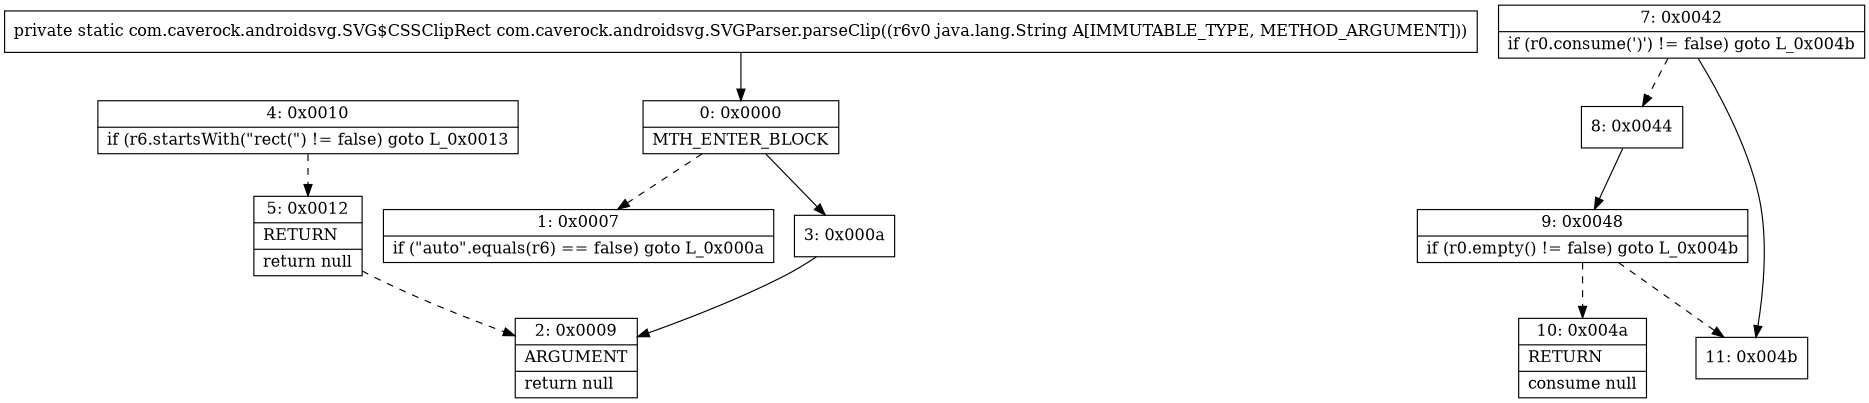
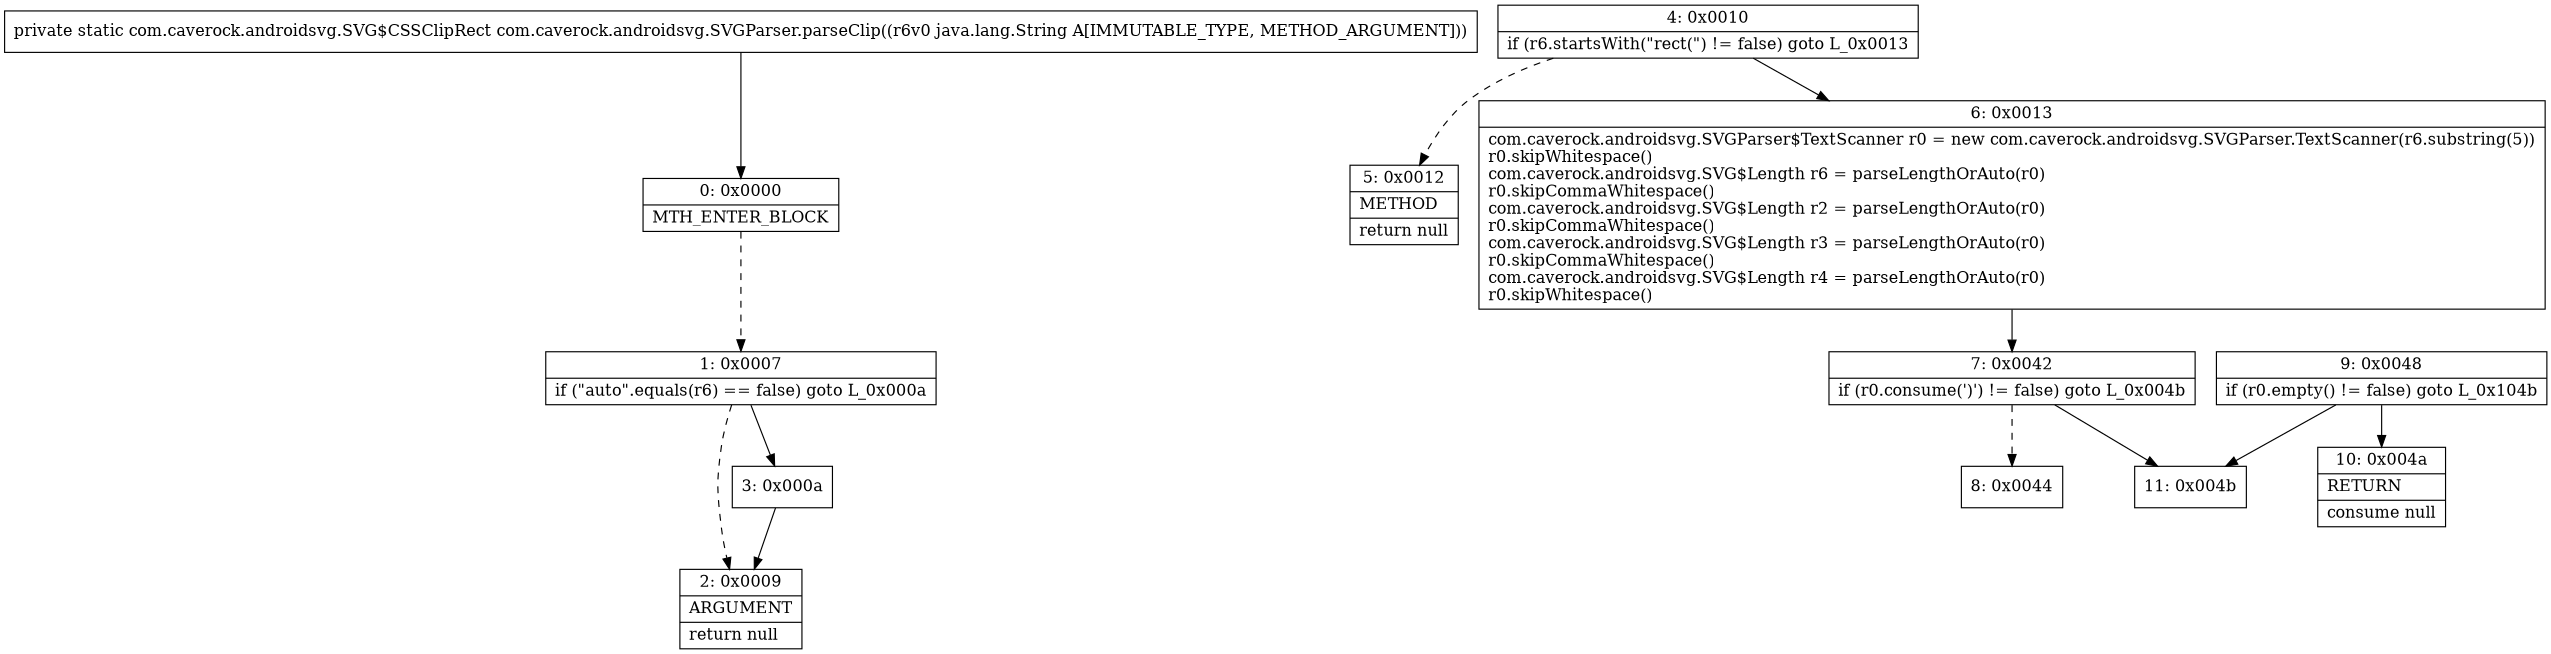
(1611, 174) -> none
(791, 180) -> (761, 430)
none -> (2012, 205)
(301, 235) -> (1399, 204)
(1583, 249) -> (2382, 391)
(1583, 284) -> (2382, 420)
(1666, 296) -> (2286, 433)
(432, 303) -> (718, 481)
